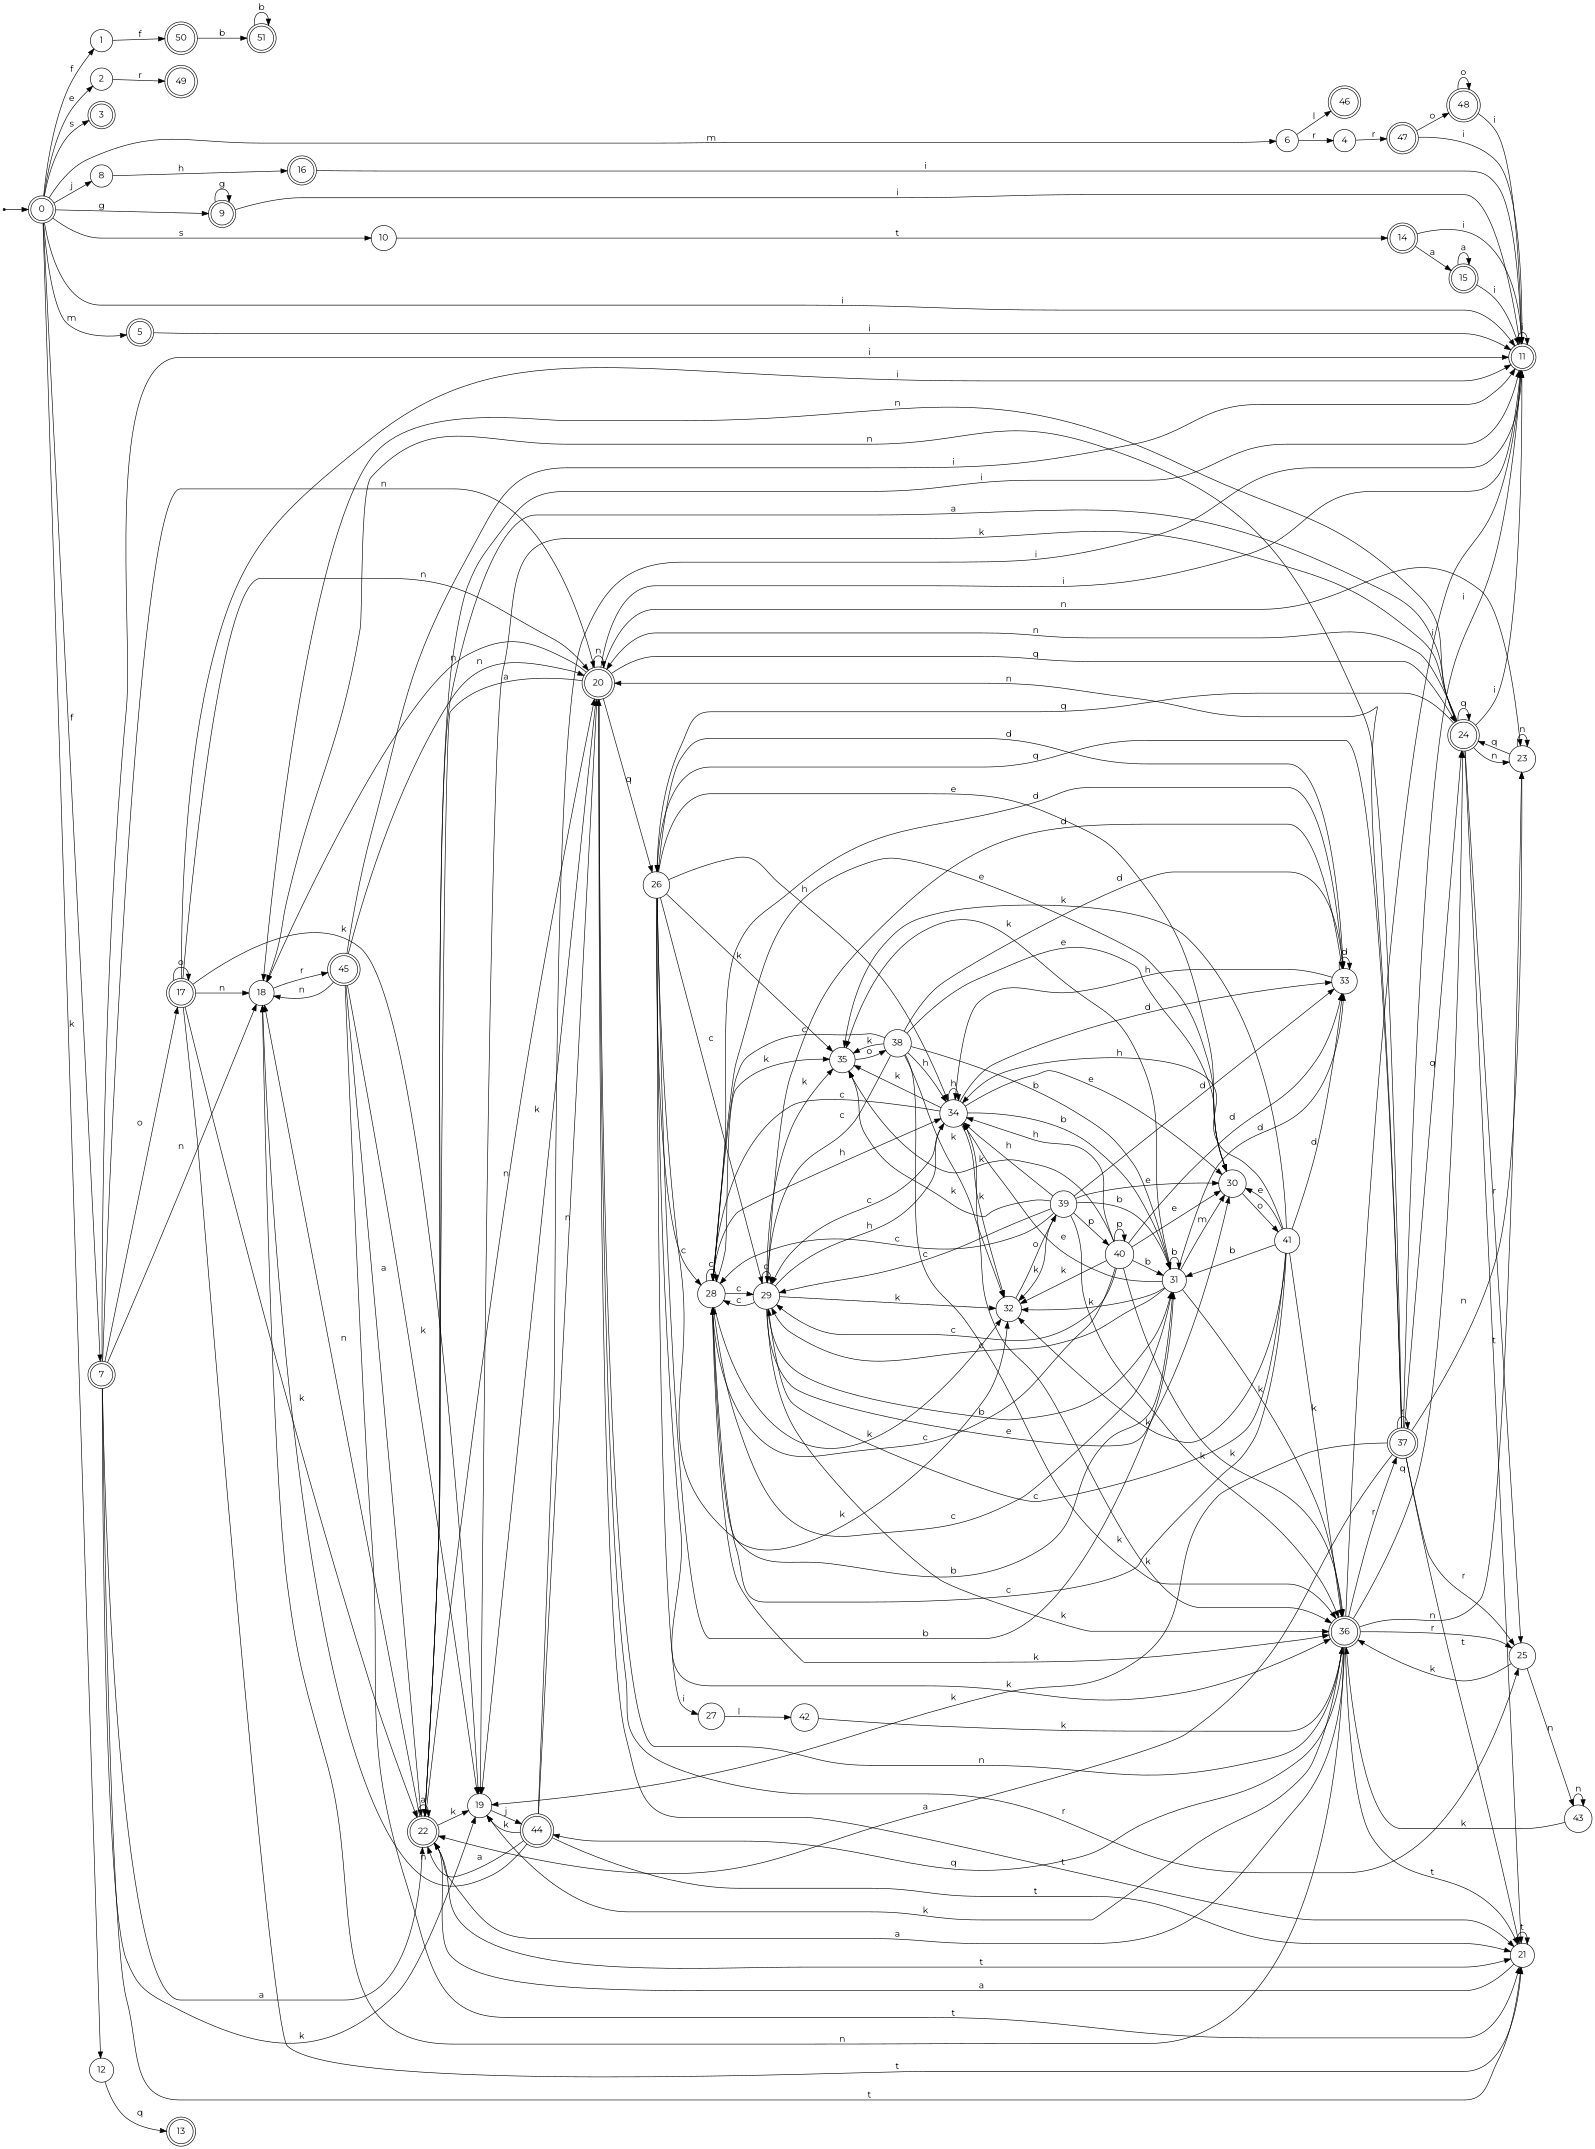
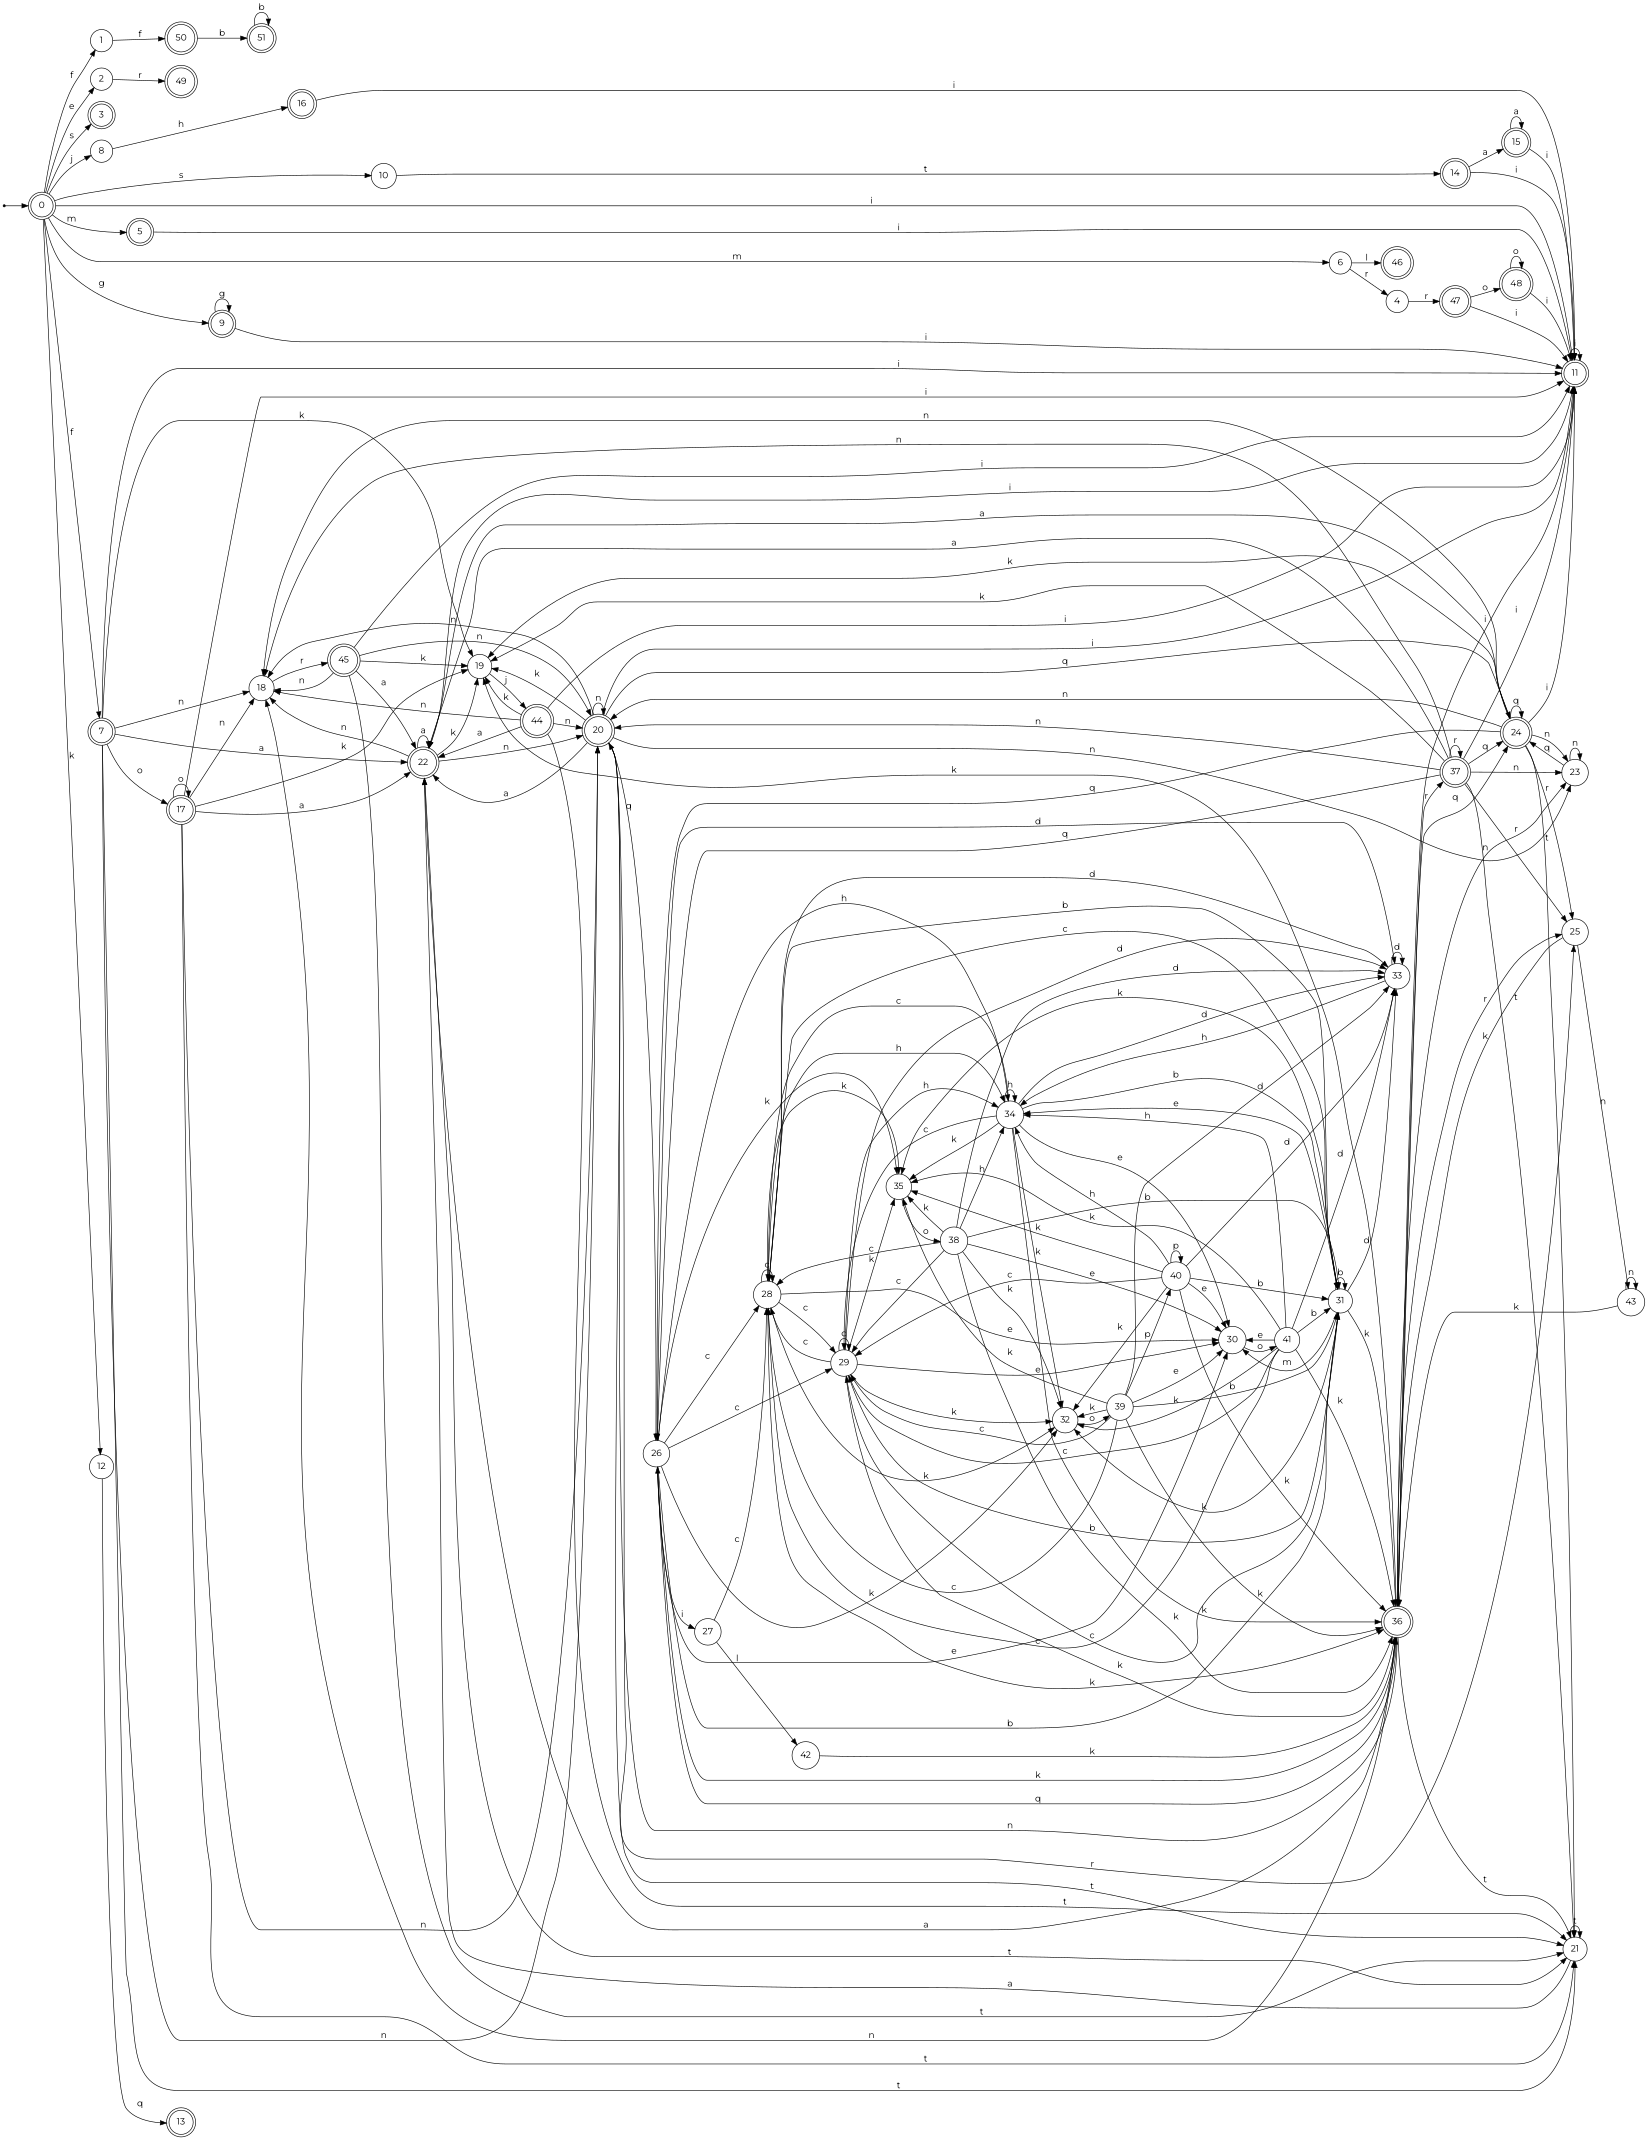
(1015, 1165) -> none
(302, 1399) -> (302, 806)
(906, 1446) -> (755, 1470)
(1002, 1869) -> (931, 1804)
